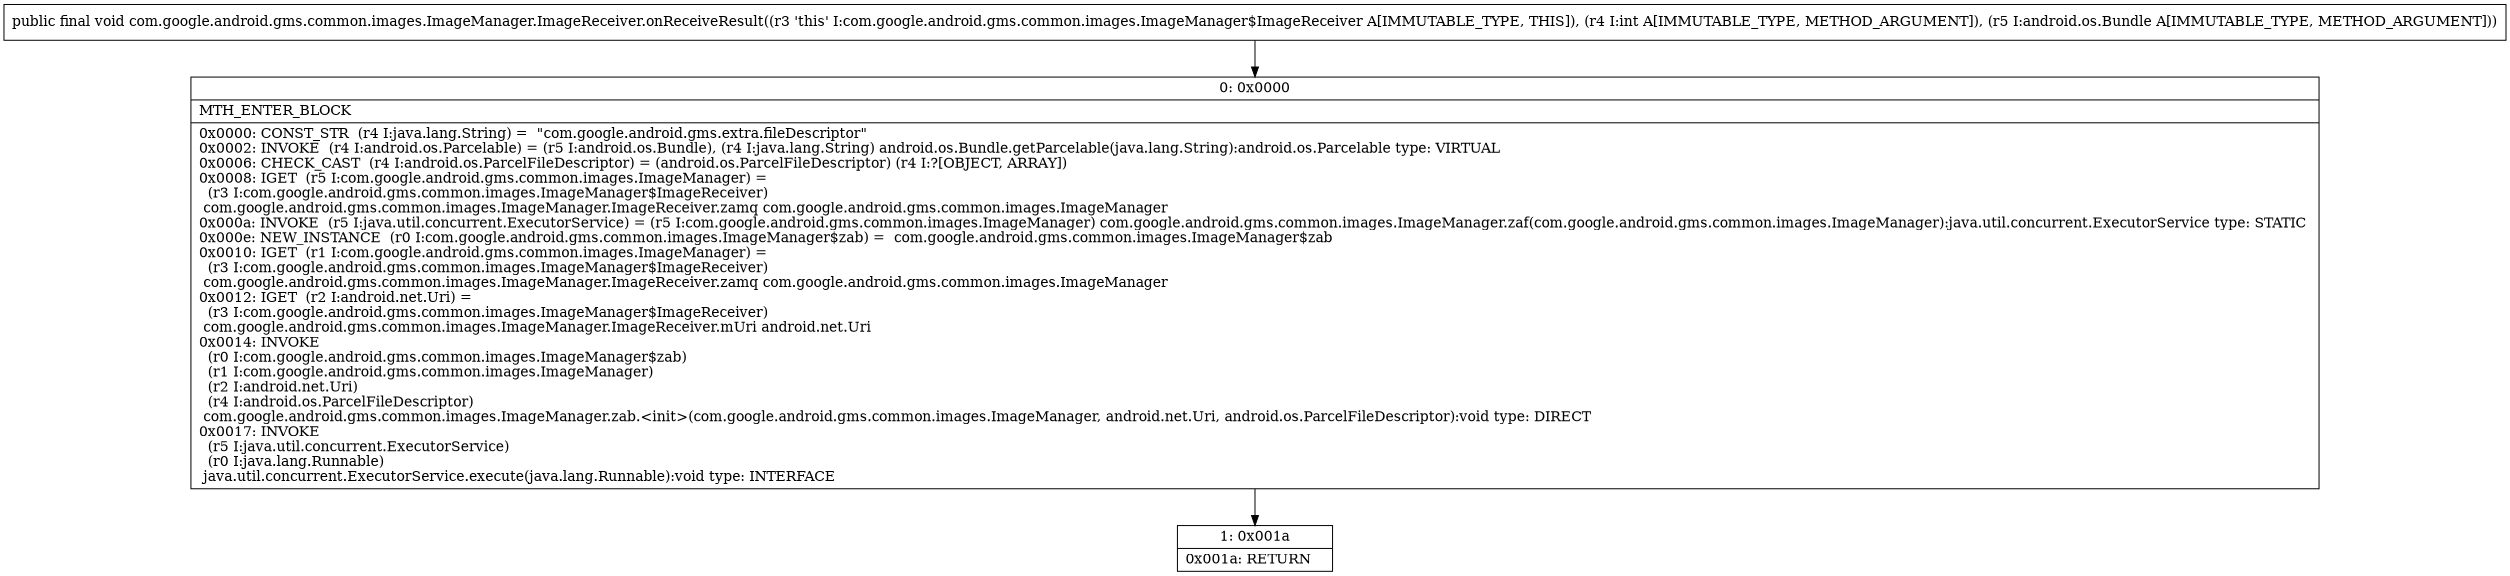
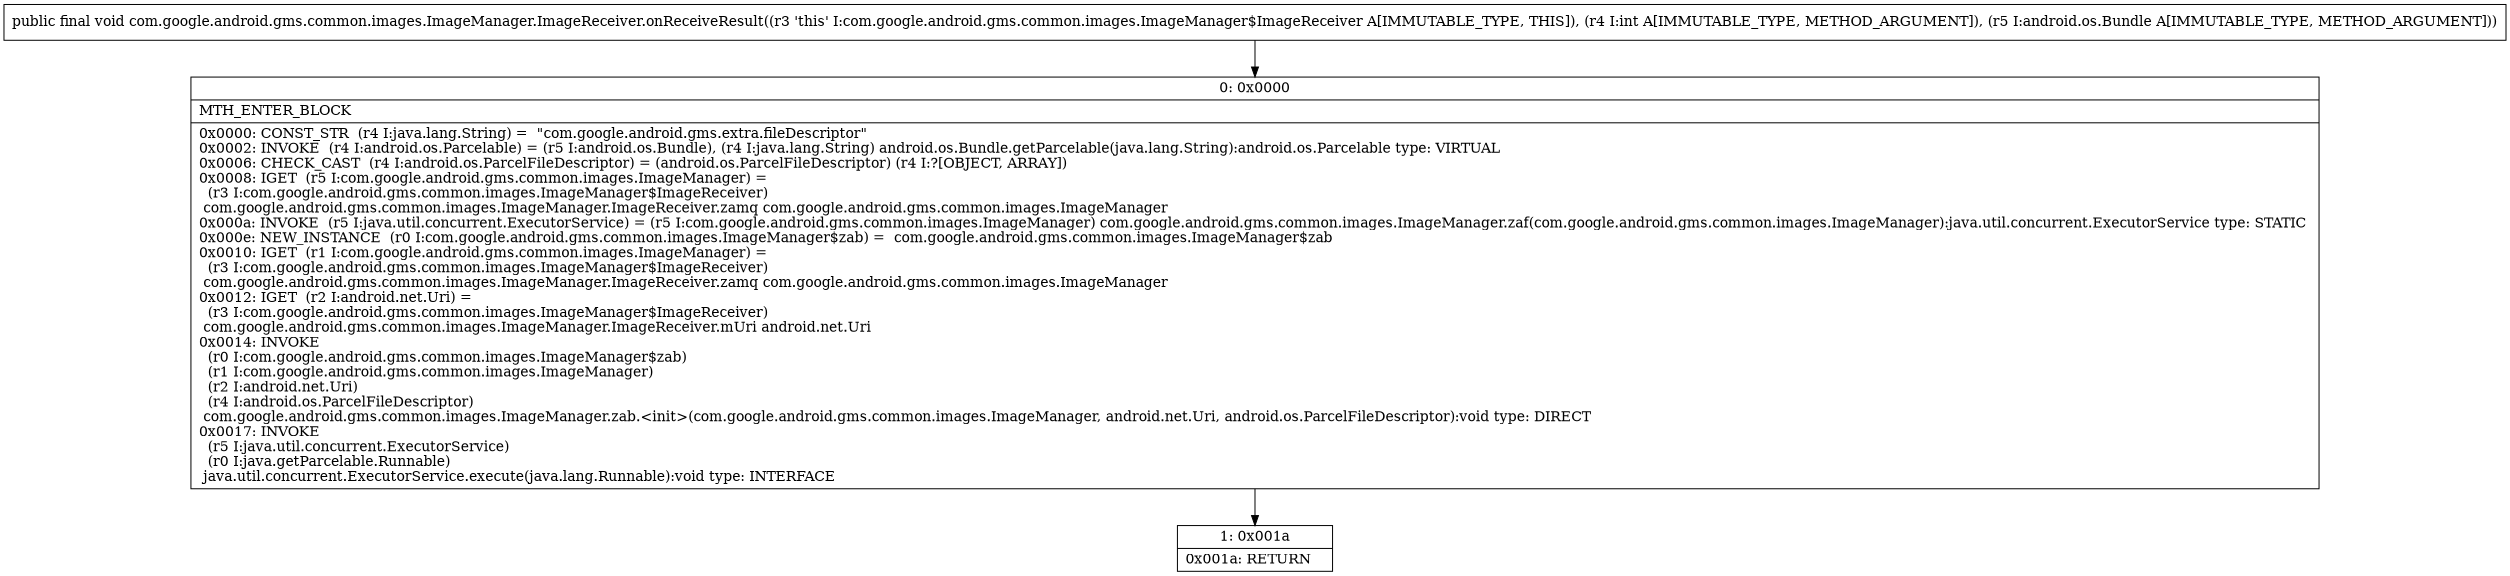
(292, 462) -> (325, 462)
